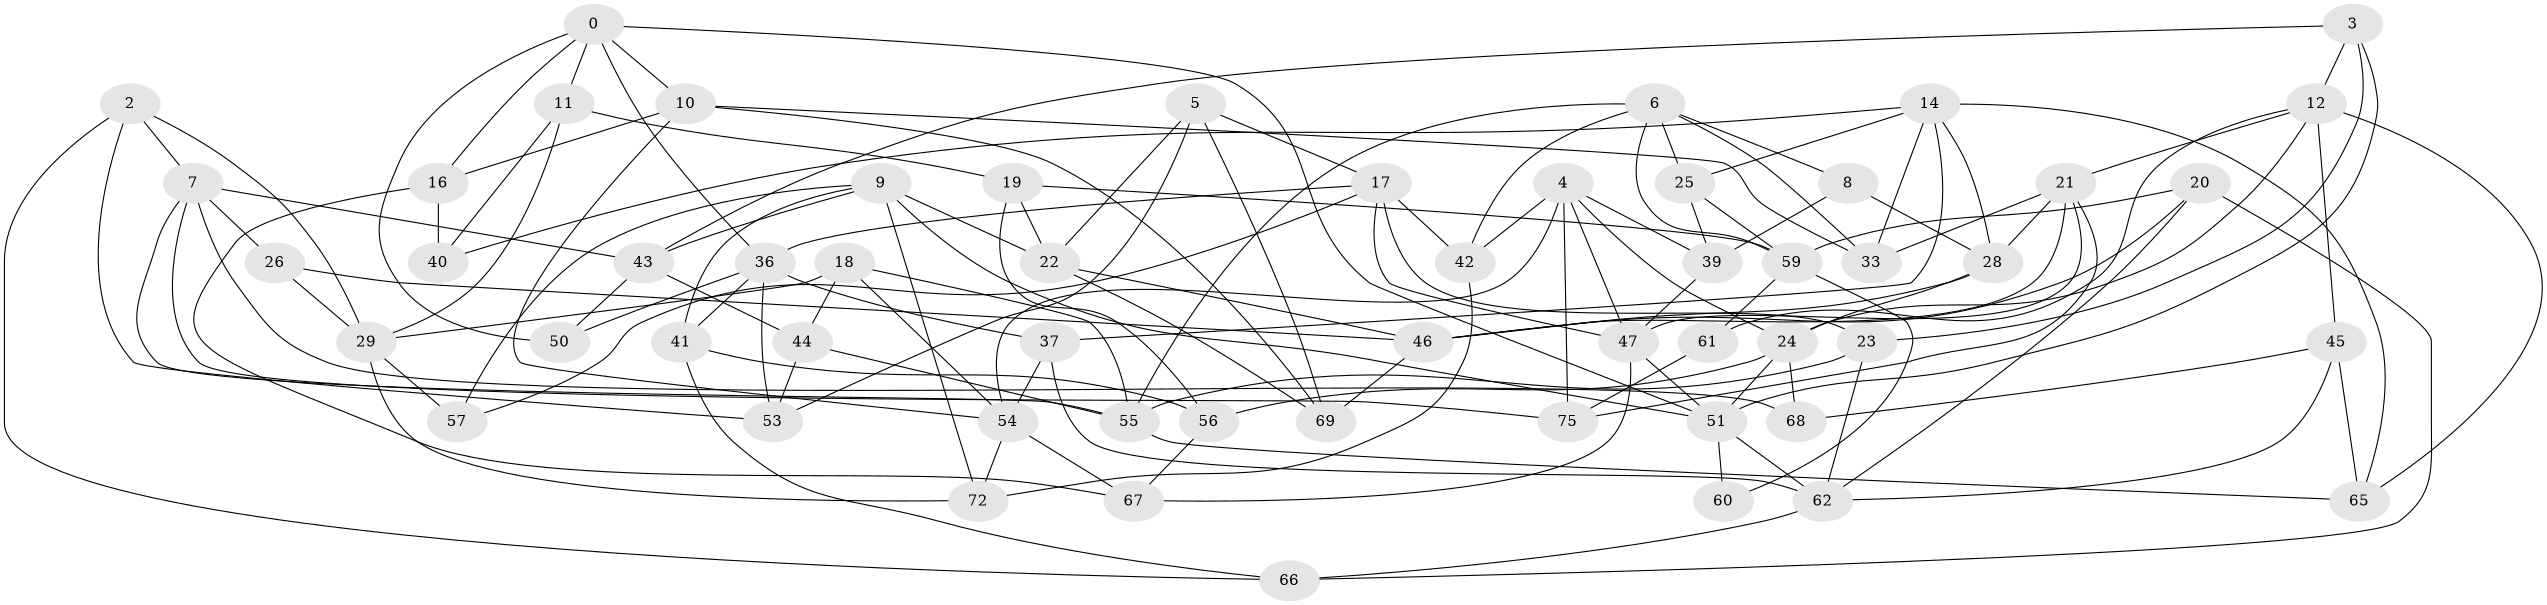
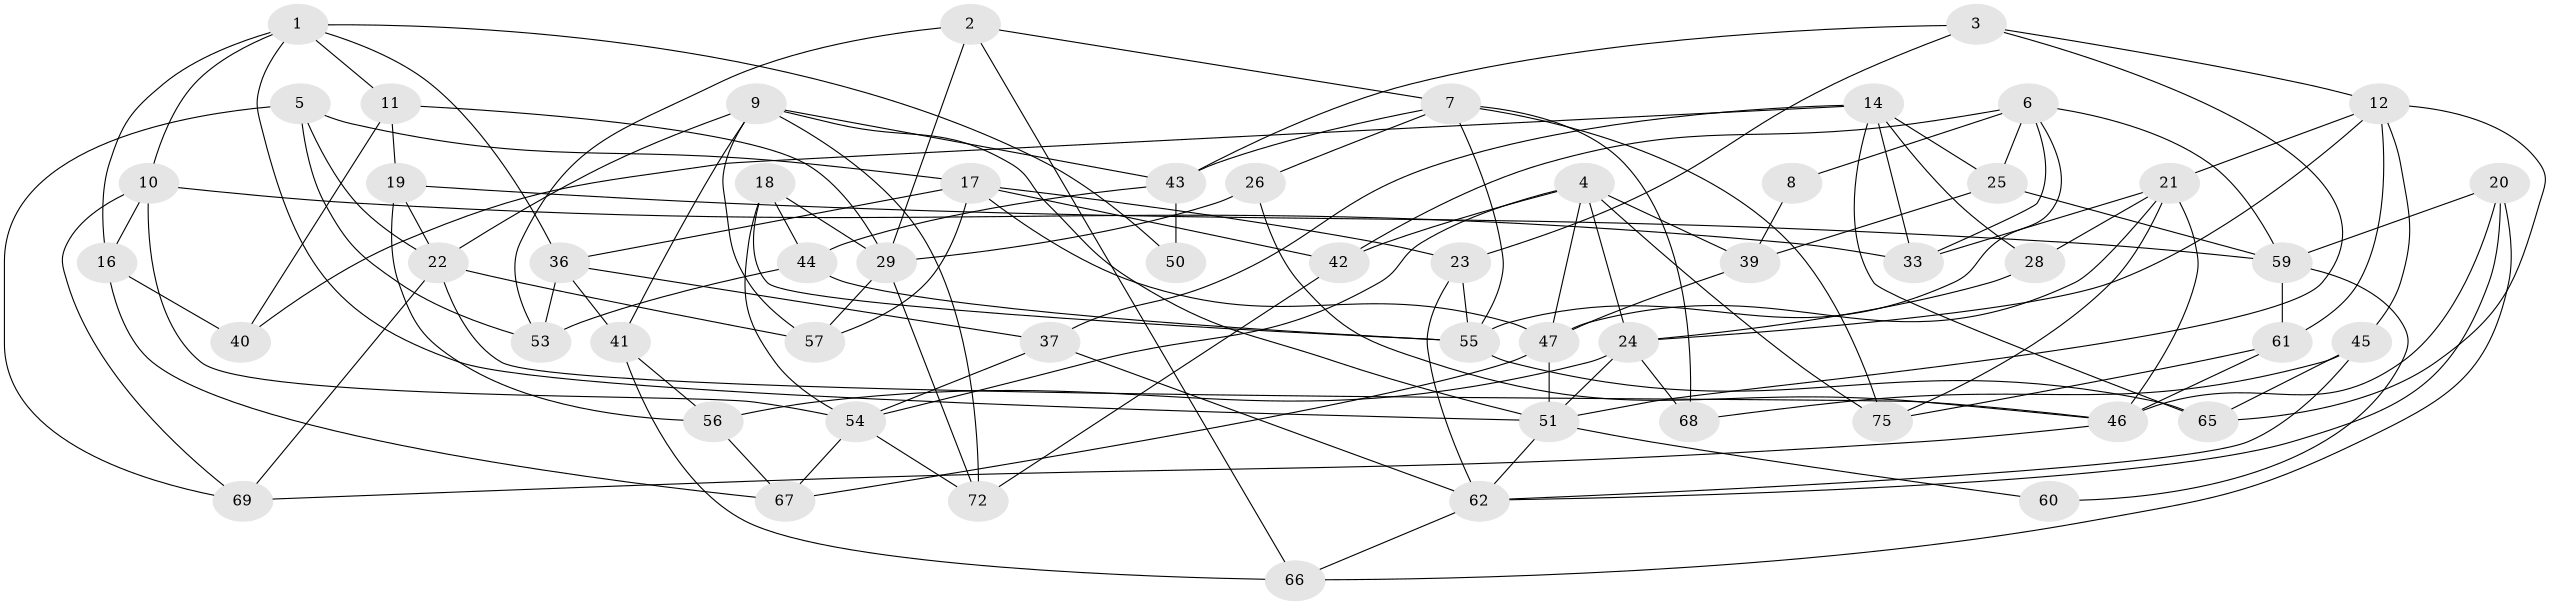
(594, 24) -> (298, 24)
(1931, 228) -> none
(685, 292) -> none
none -> (618, 303)
(1712, 313) -> (2206, 379)
